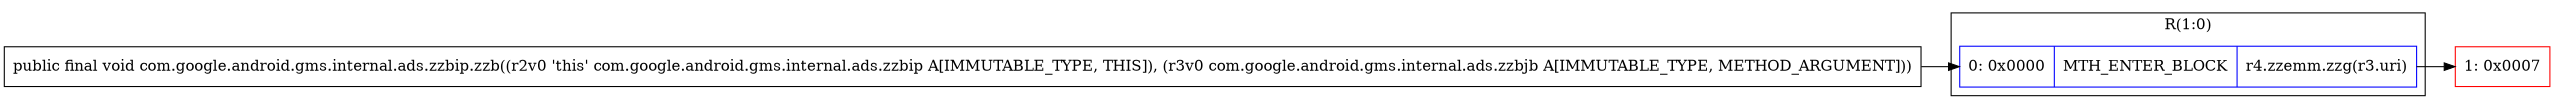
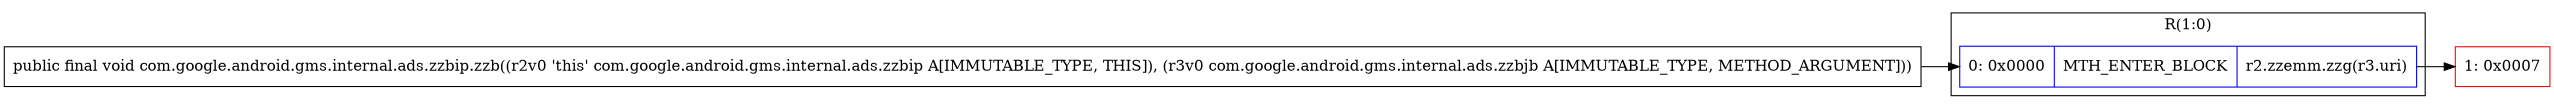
(2327, 66) -> (2327, 66)
